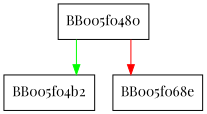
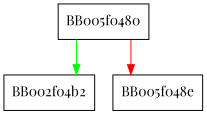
(49, 93) -> (49, 93)
(158, 93) -> (158, 93)
